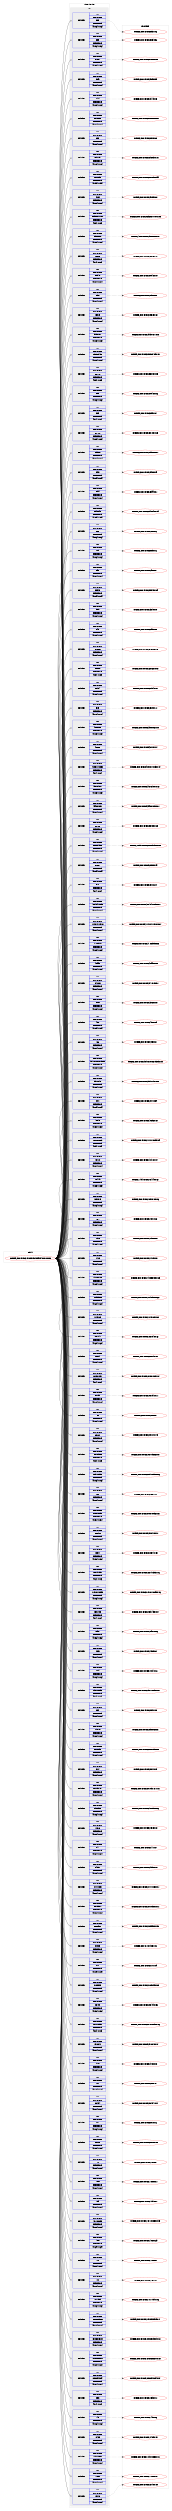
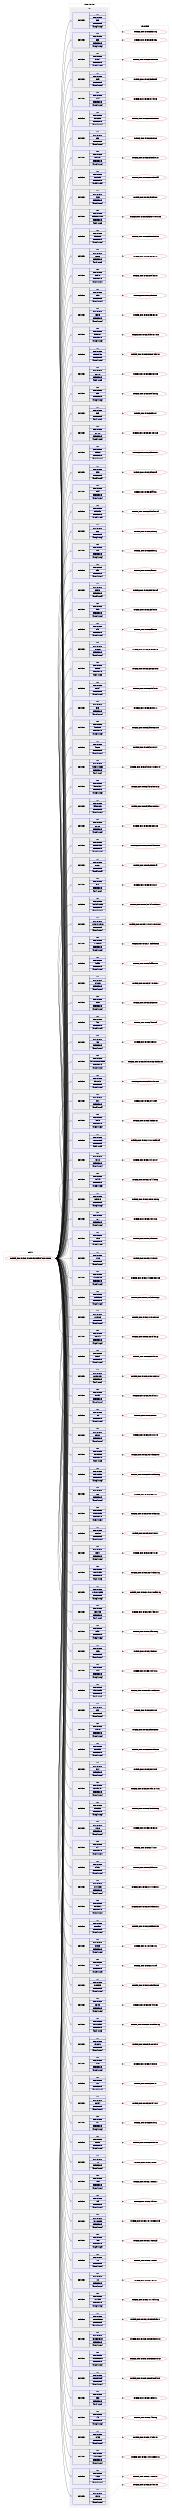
(145, 237) -> (145, 237)
(145, 846) -> (145, 846)
(145, 1180) -> (145, 1180)
